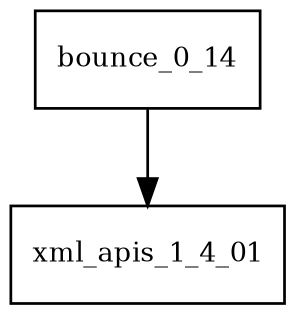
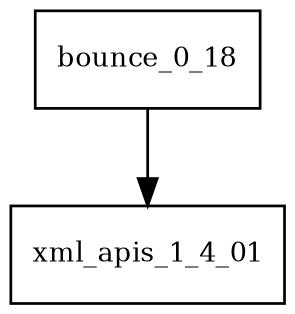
(148, 60) -> (148, 60)
